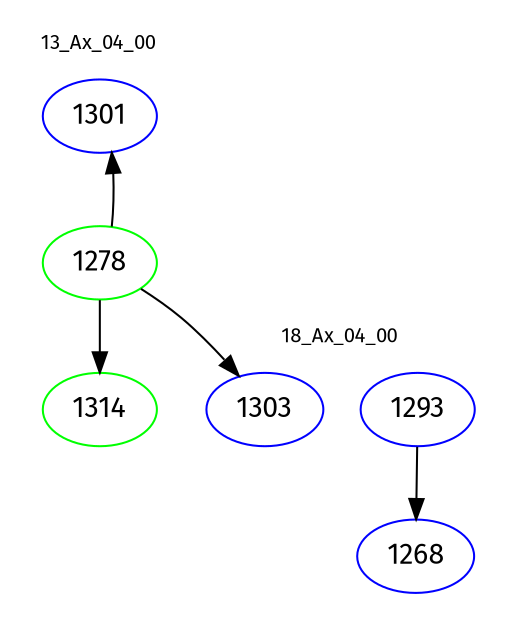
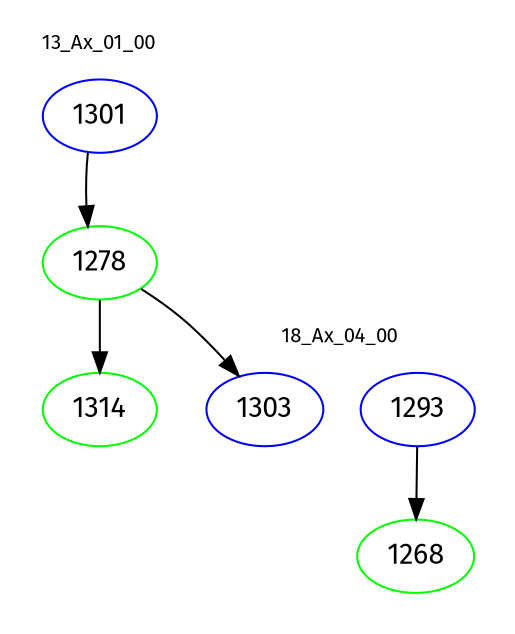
(99, 44) -> (99, 44)
(113, 200) -> (86, 179)
(416, 556) -> (416, 556)
